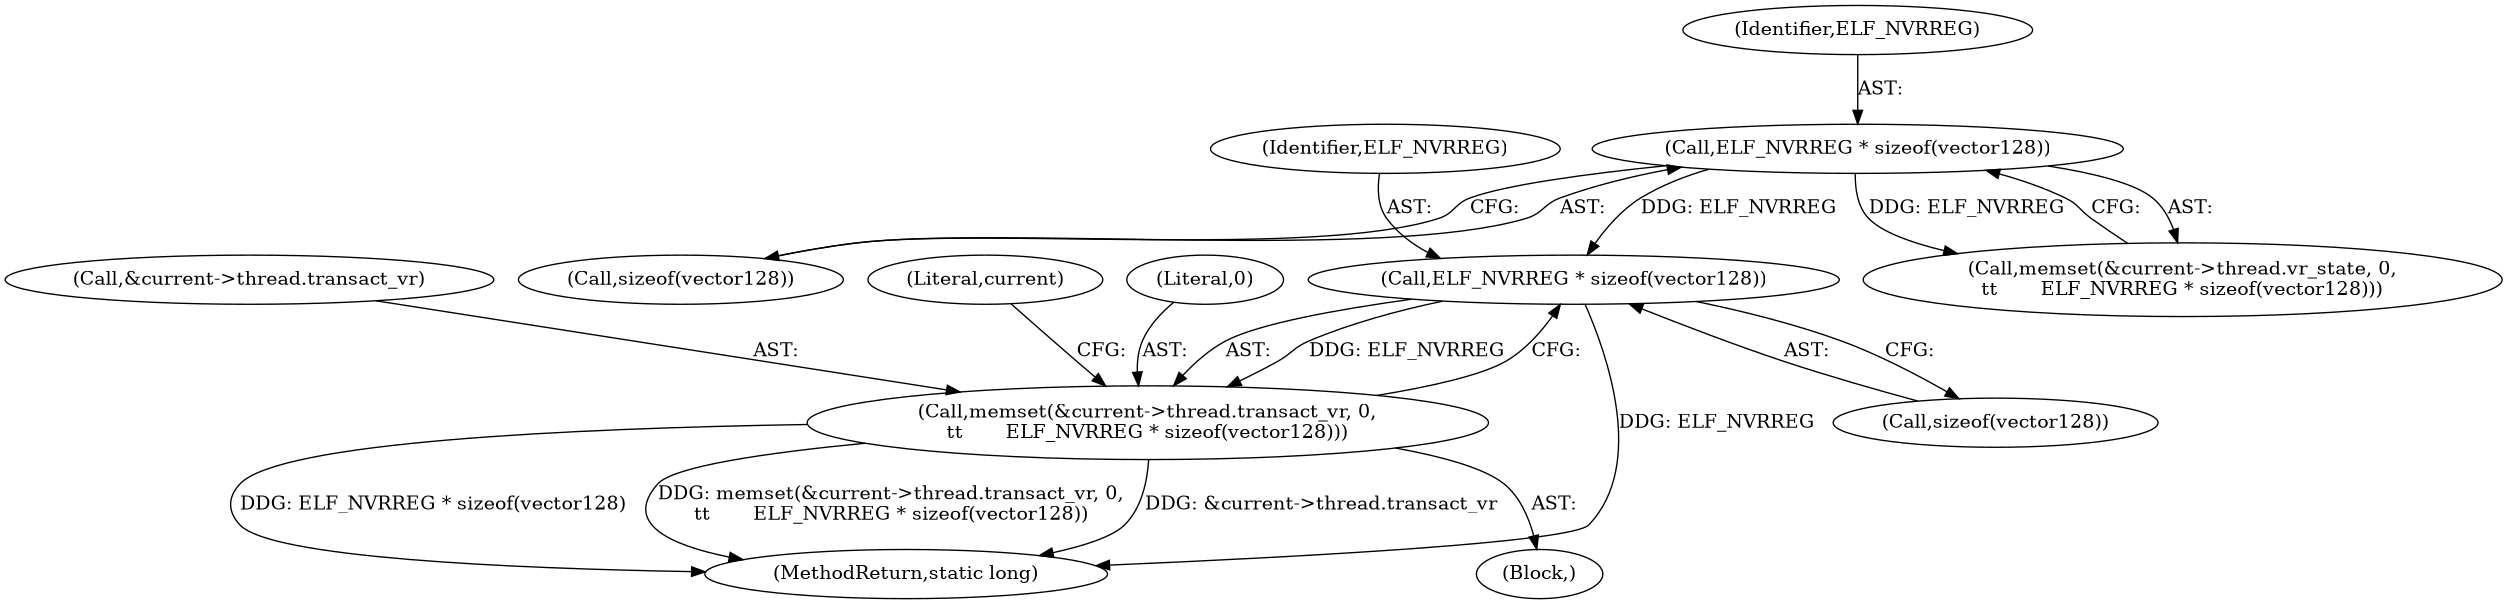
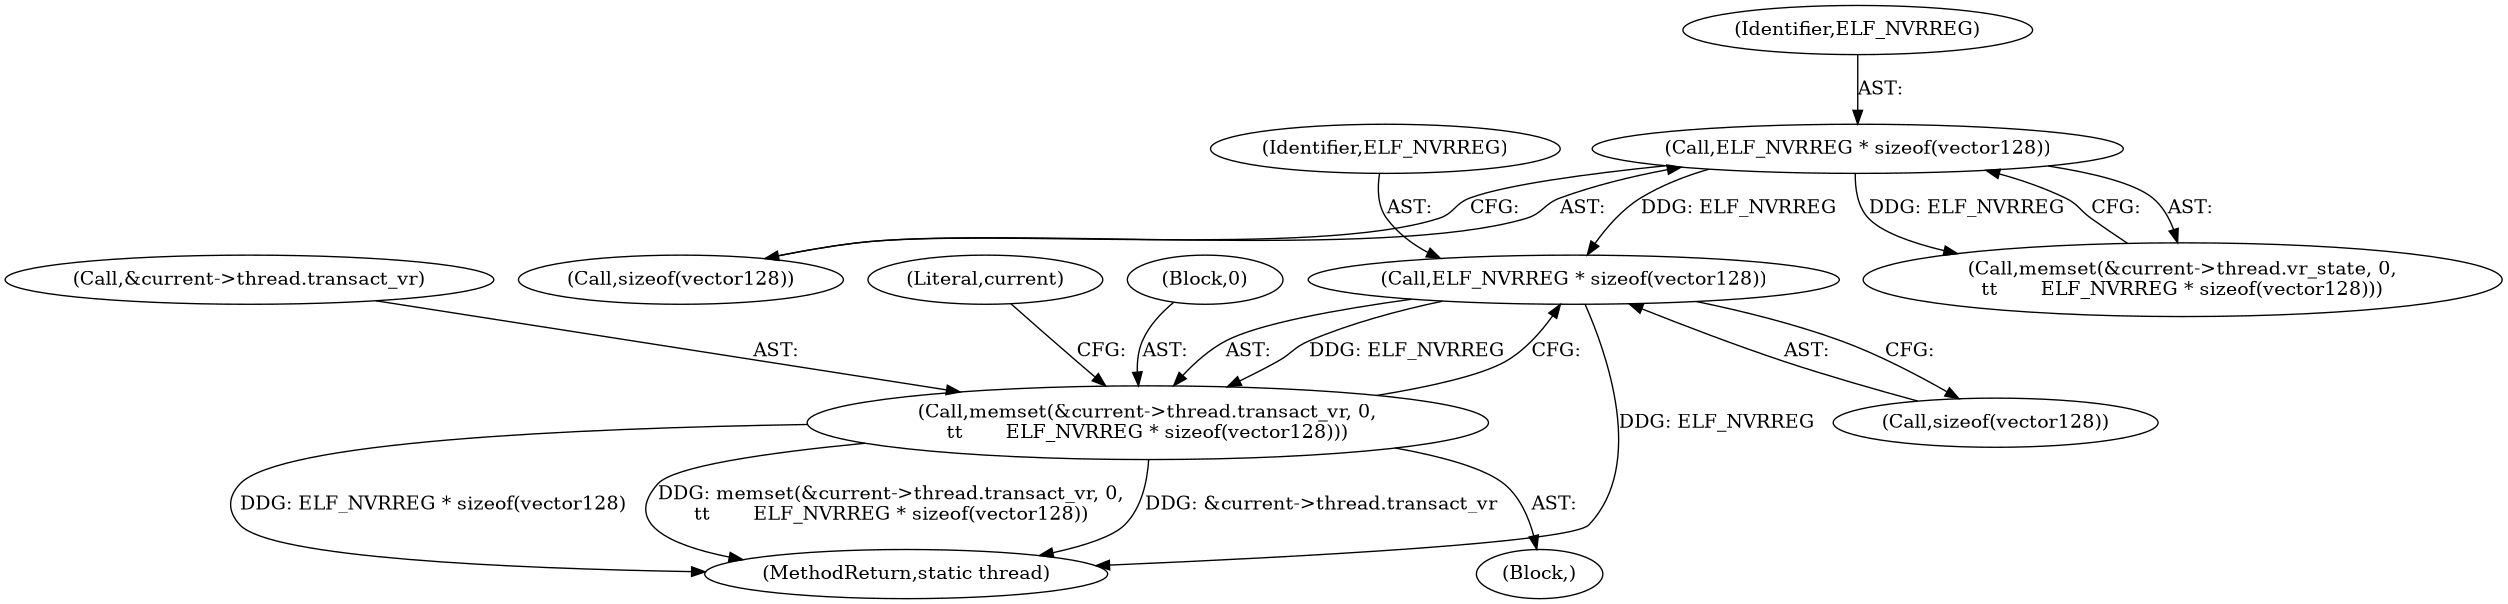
(1205, 280) -> (1205, 280)
(906, 574) -> (906, 574)
